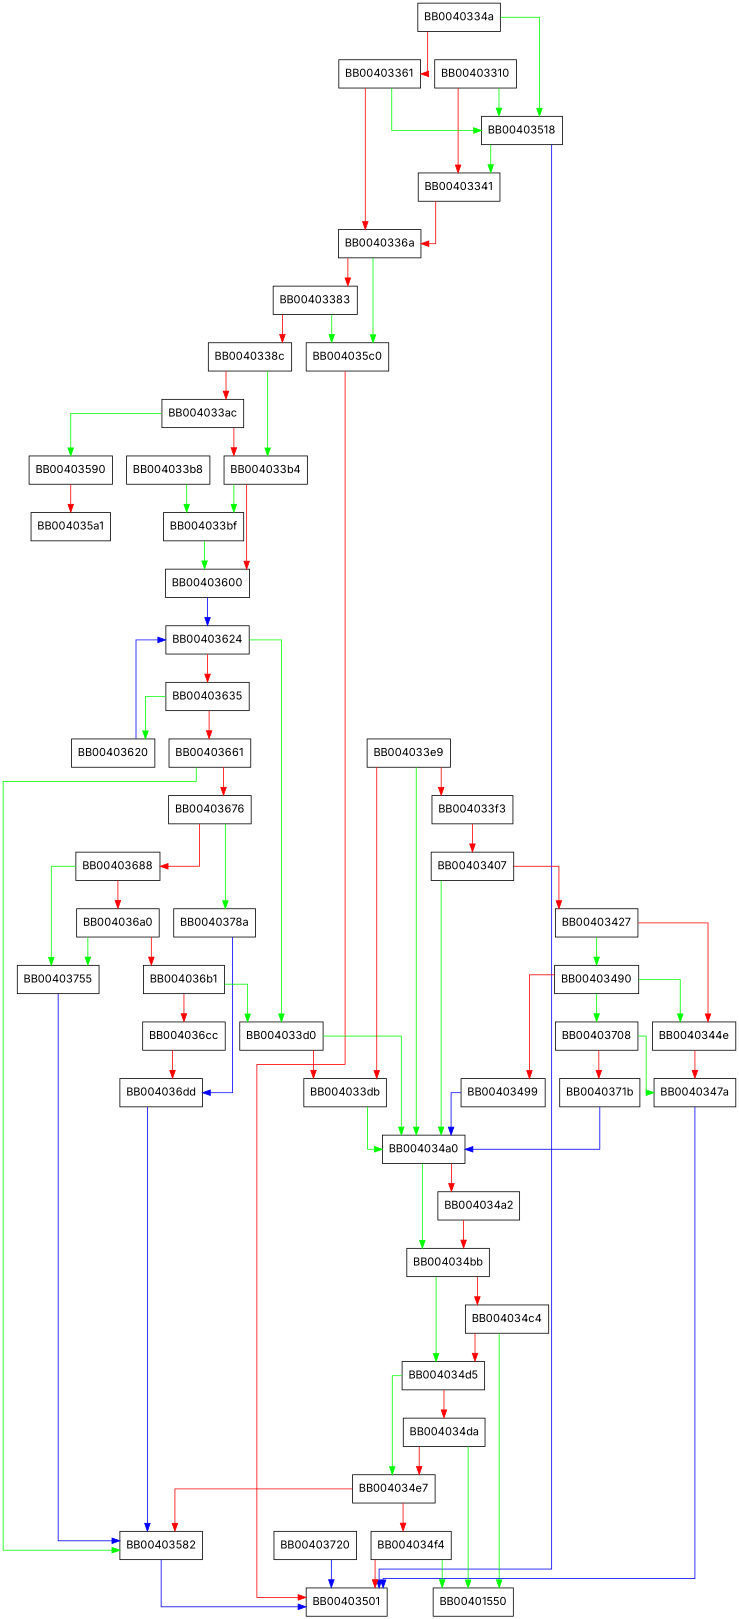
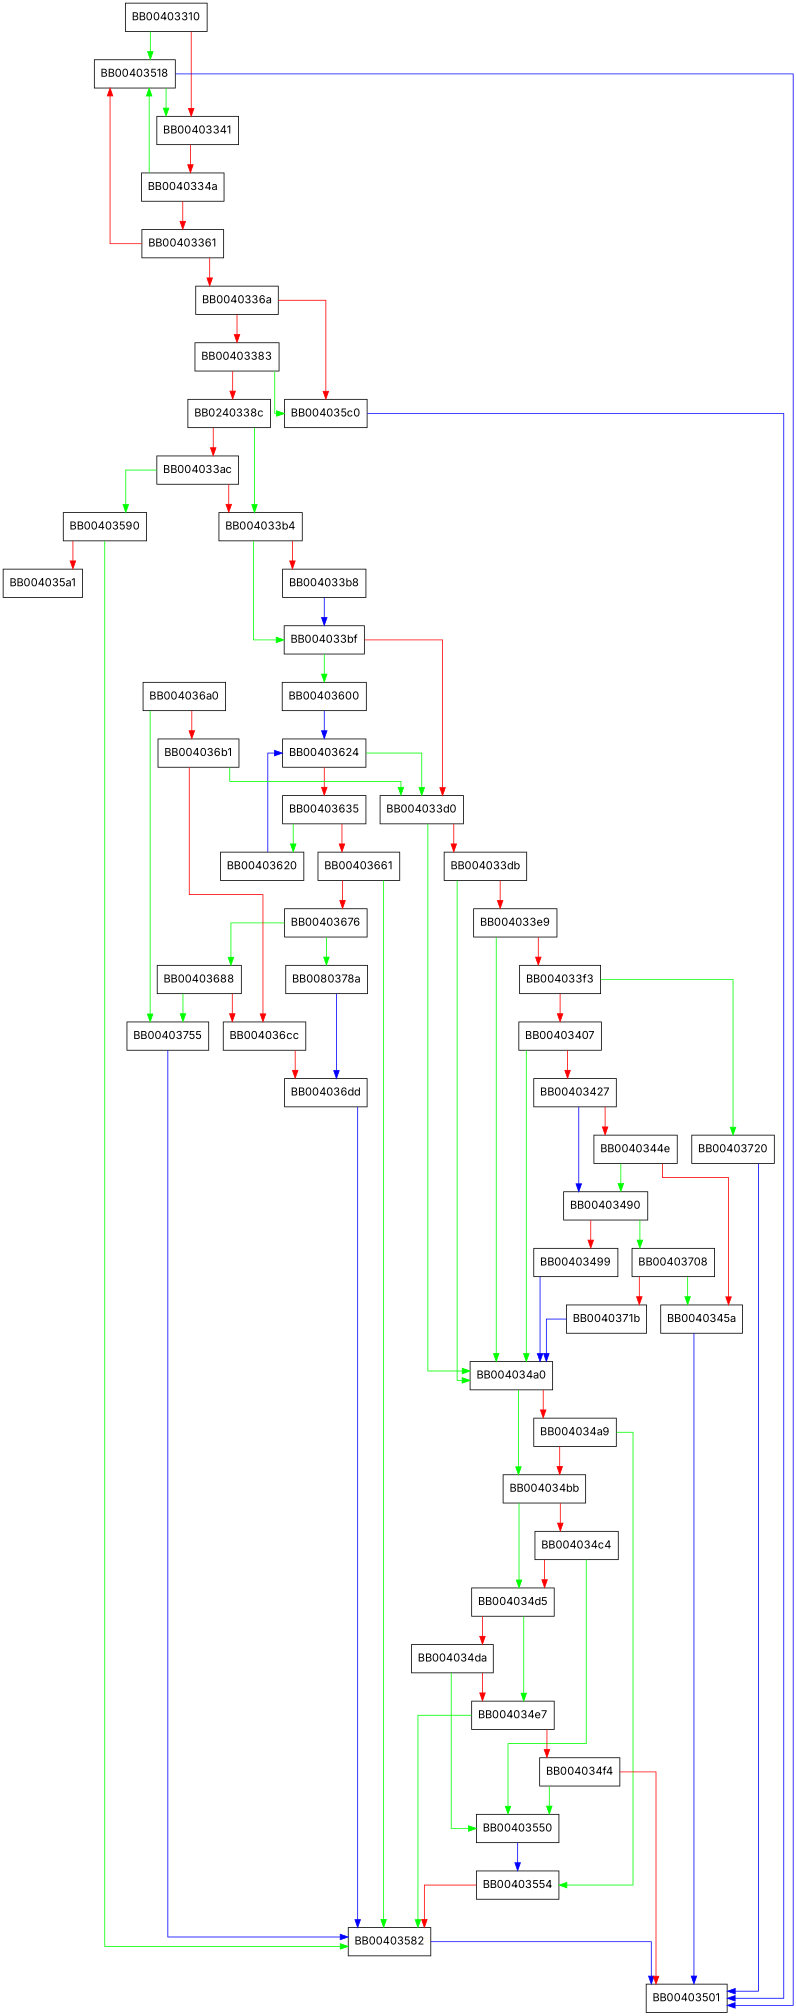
(412, 130) -> (110, 186)
(436, 226) -> (190, 155)
(373, 296) -> (326, 322)
(250, 357) -> (229, 413)
(187, 494) -> (324, 608)
(247, 523) -> (292, 551)
none -> (443, 675)
(200, 861) -> (240, 923)
(118, 891) -> (232, 1004)
(377, 919) -> (500, 891)
(215, 923) -> (327, 979)
(597, 947) -> (579, 1145)
(677, 979) -> (621, 1174)
none -> (733, 987)
(345, 1049) -> (784, 1022)
(695, 1093) -> (702, 1319)
(479, 1206) -> (575, 1432)
none -> (105, 1361)
(246, 1489) -> (418, 1791)
(473, 1602) -> (518, 1828)
none -> (518, 1885)
